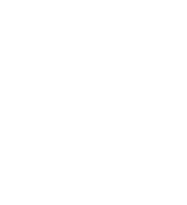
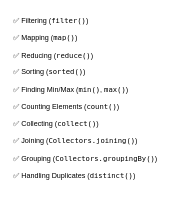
none -> (93, 102)
